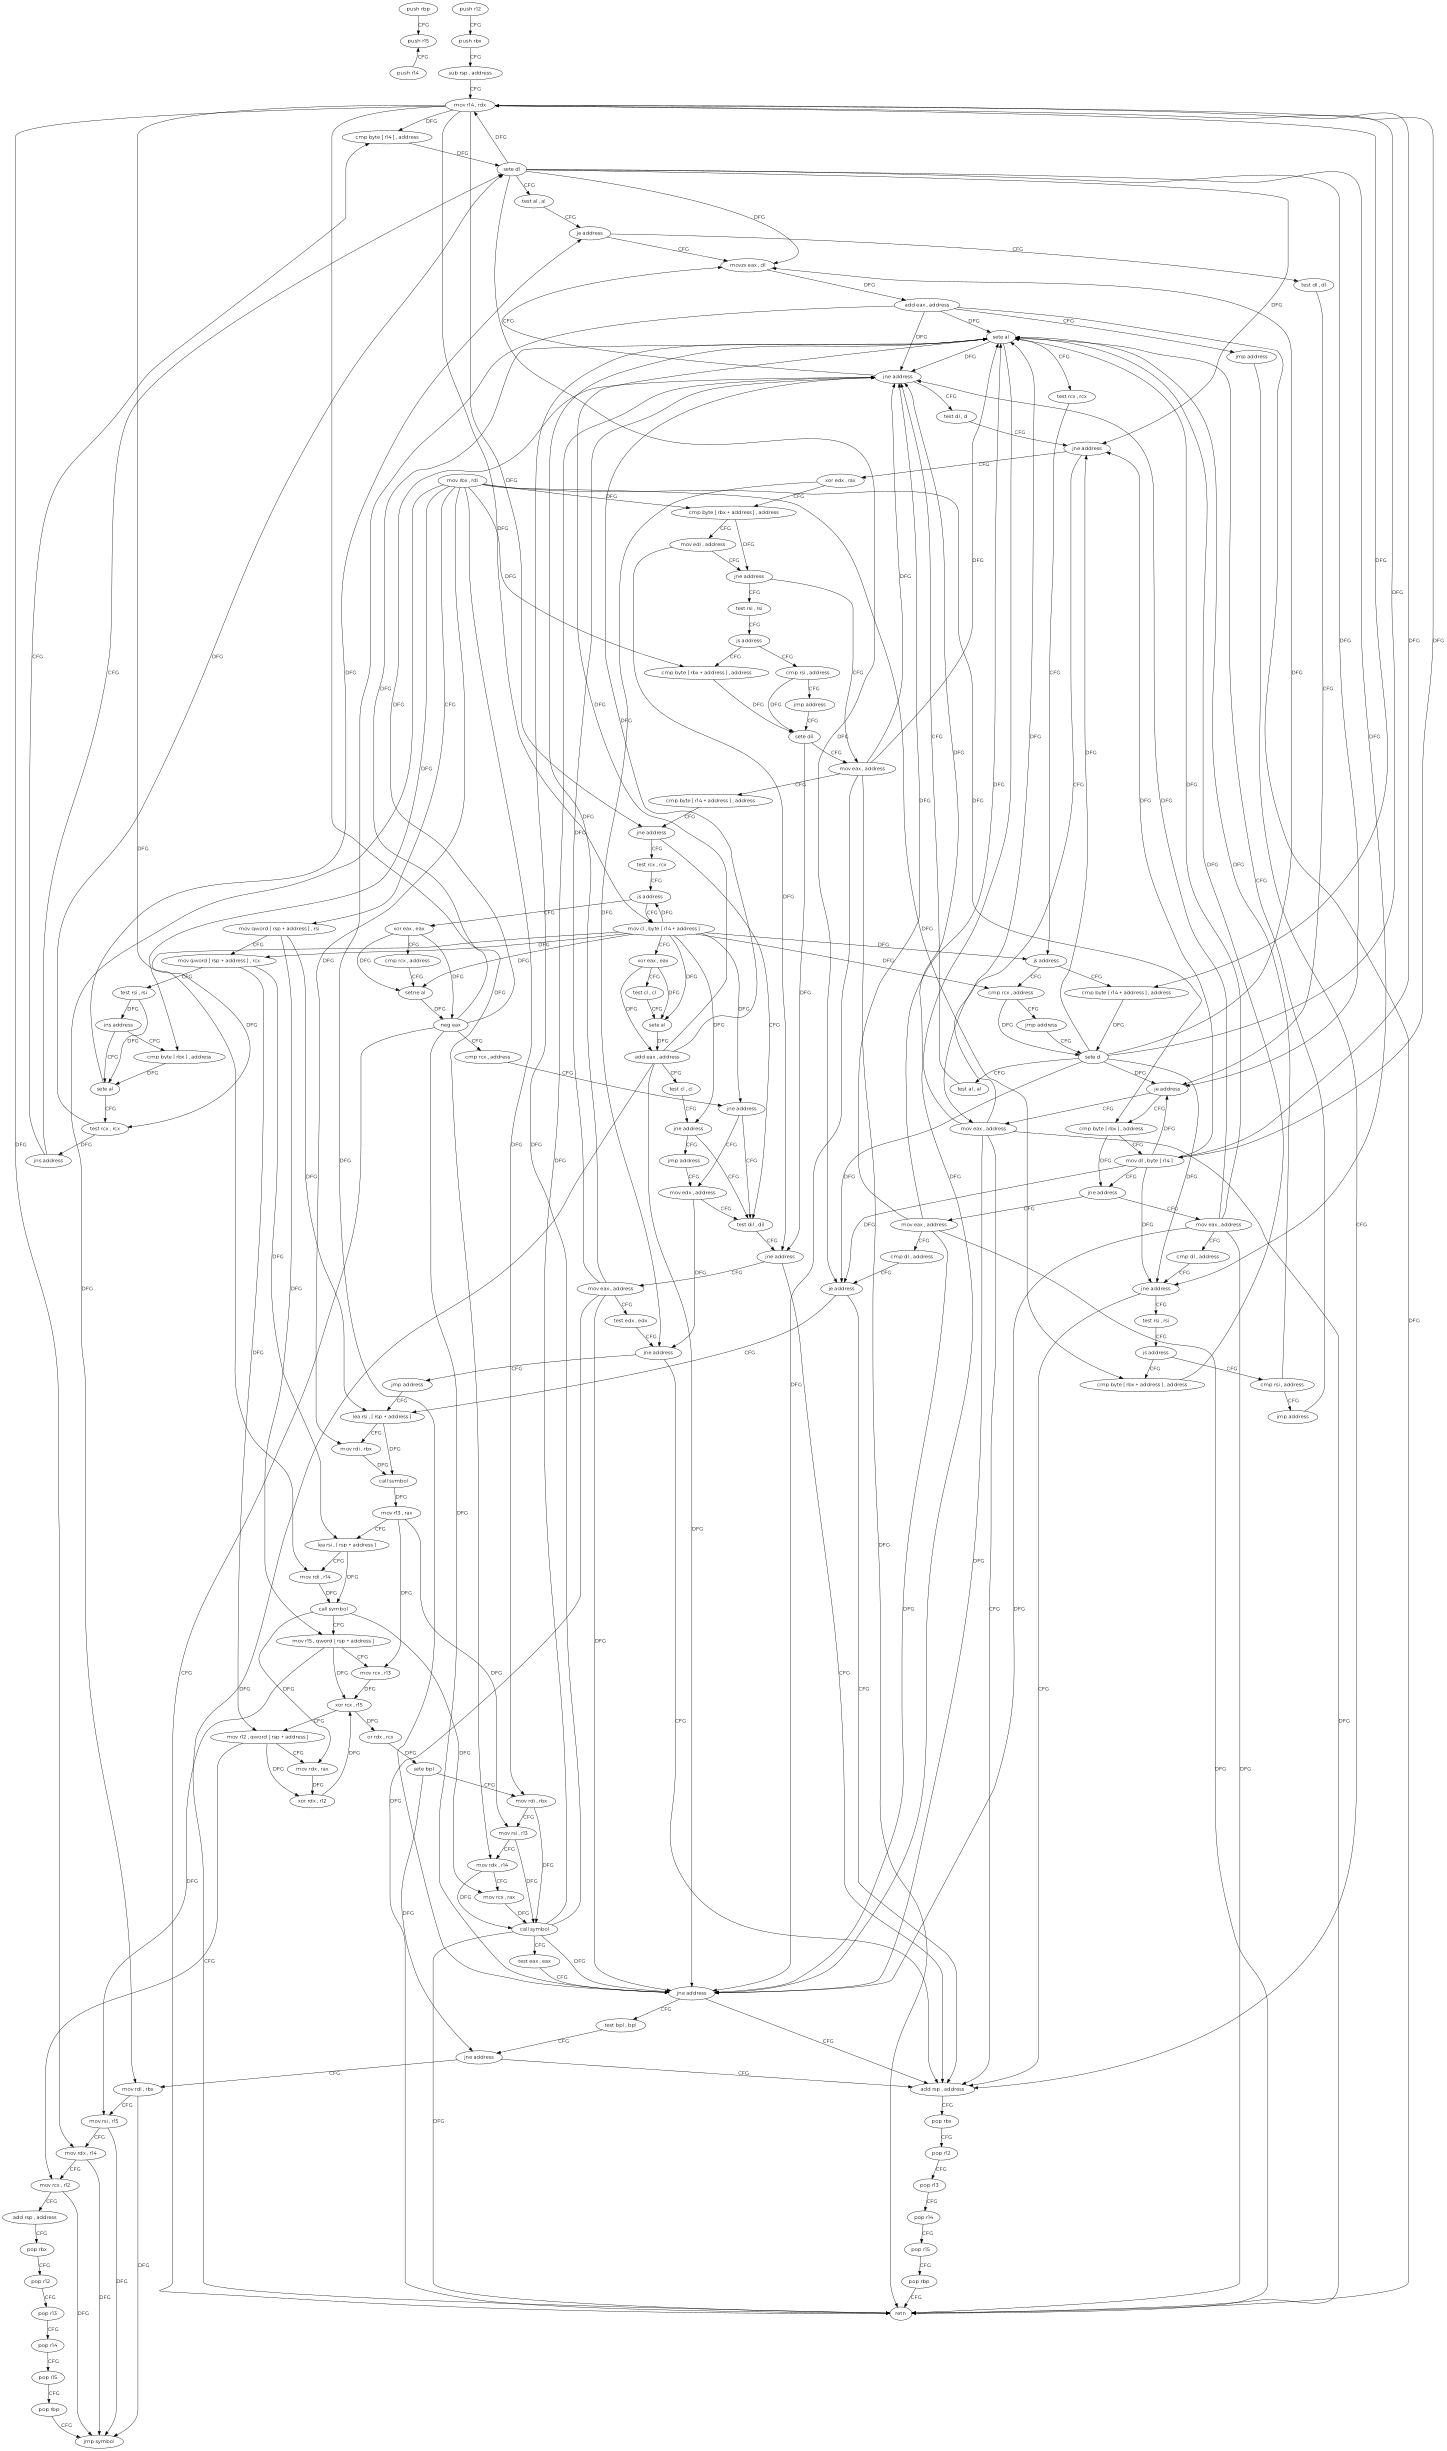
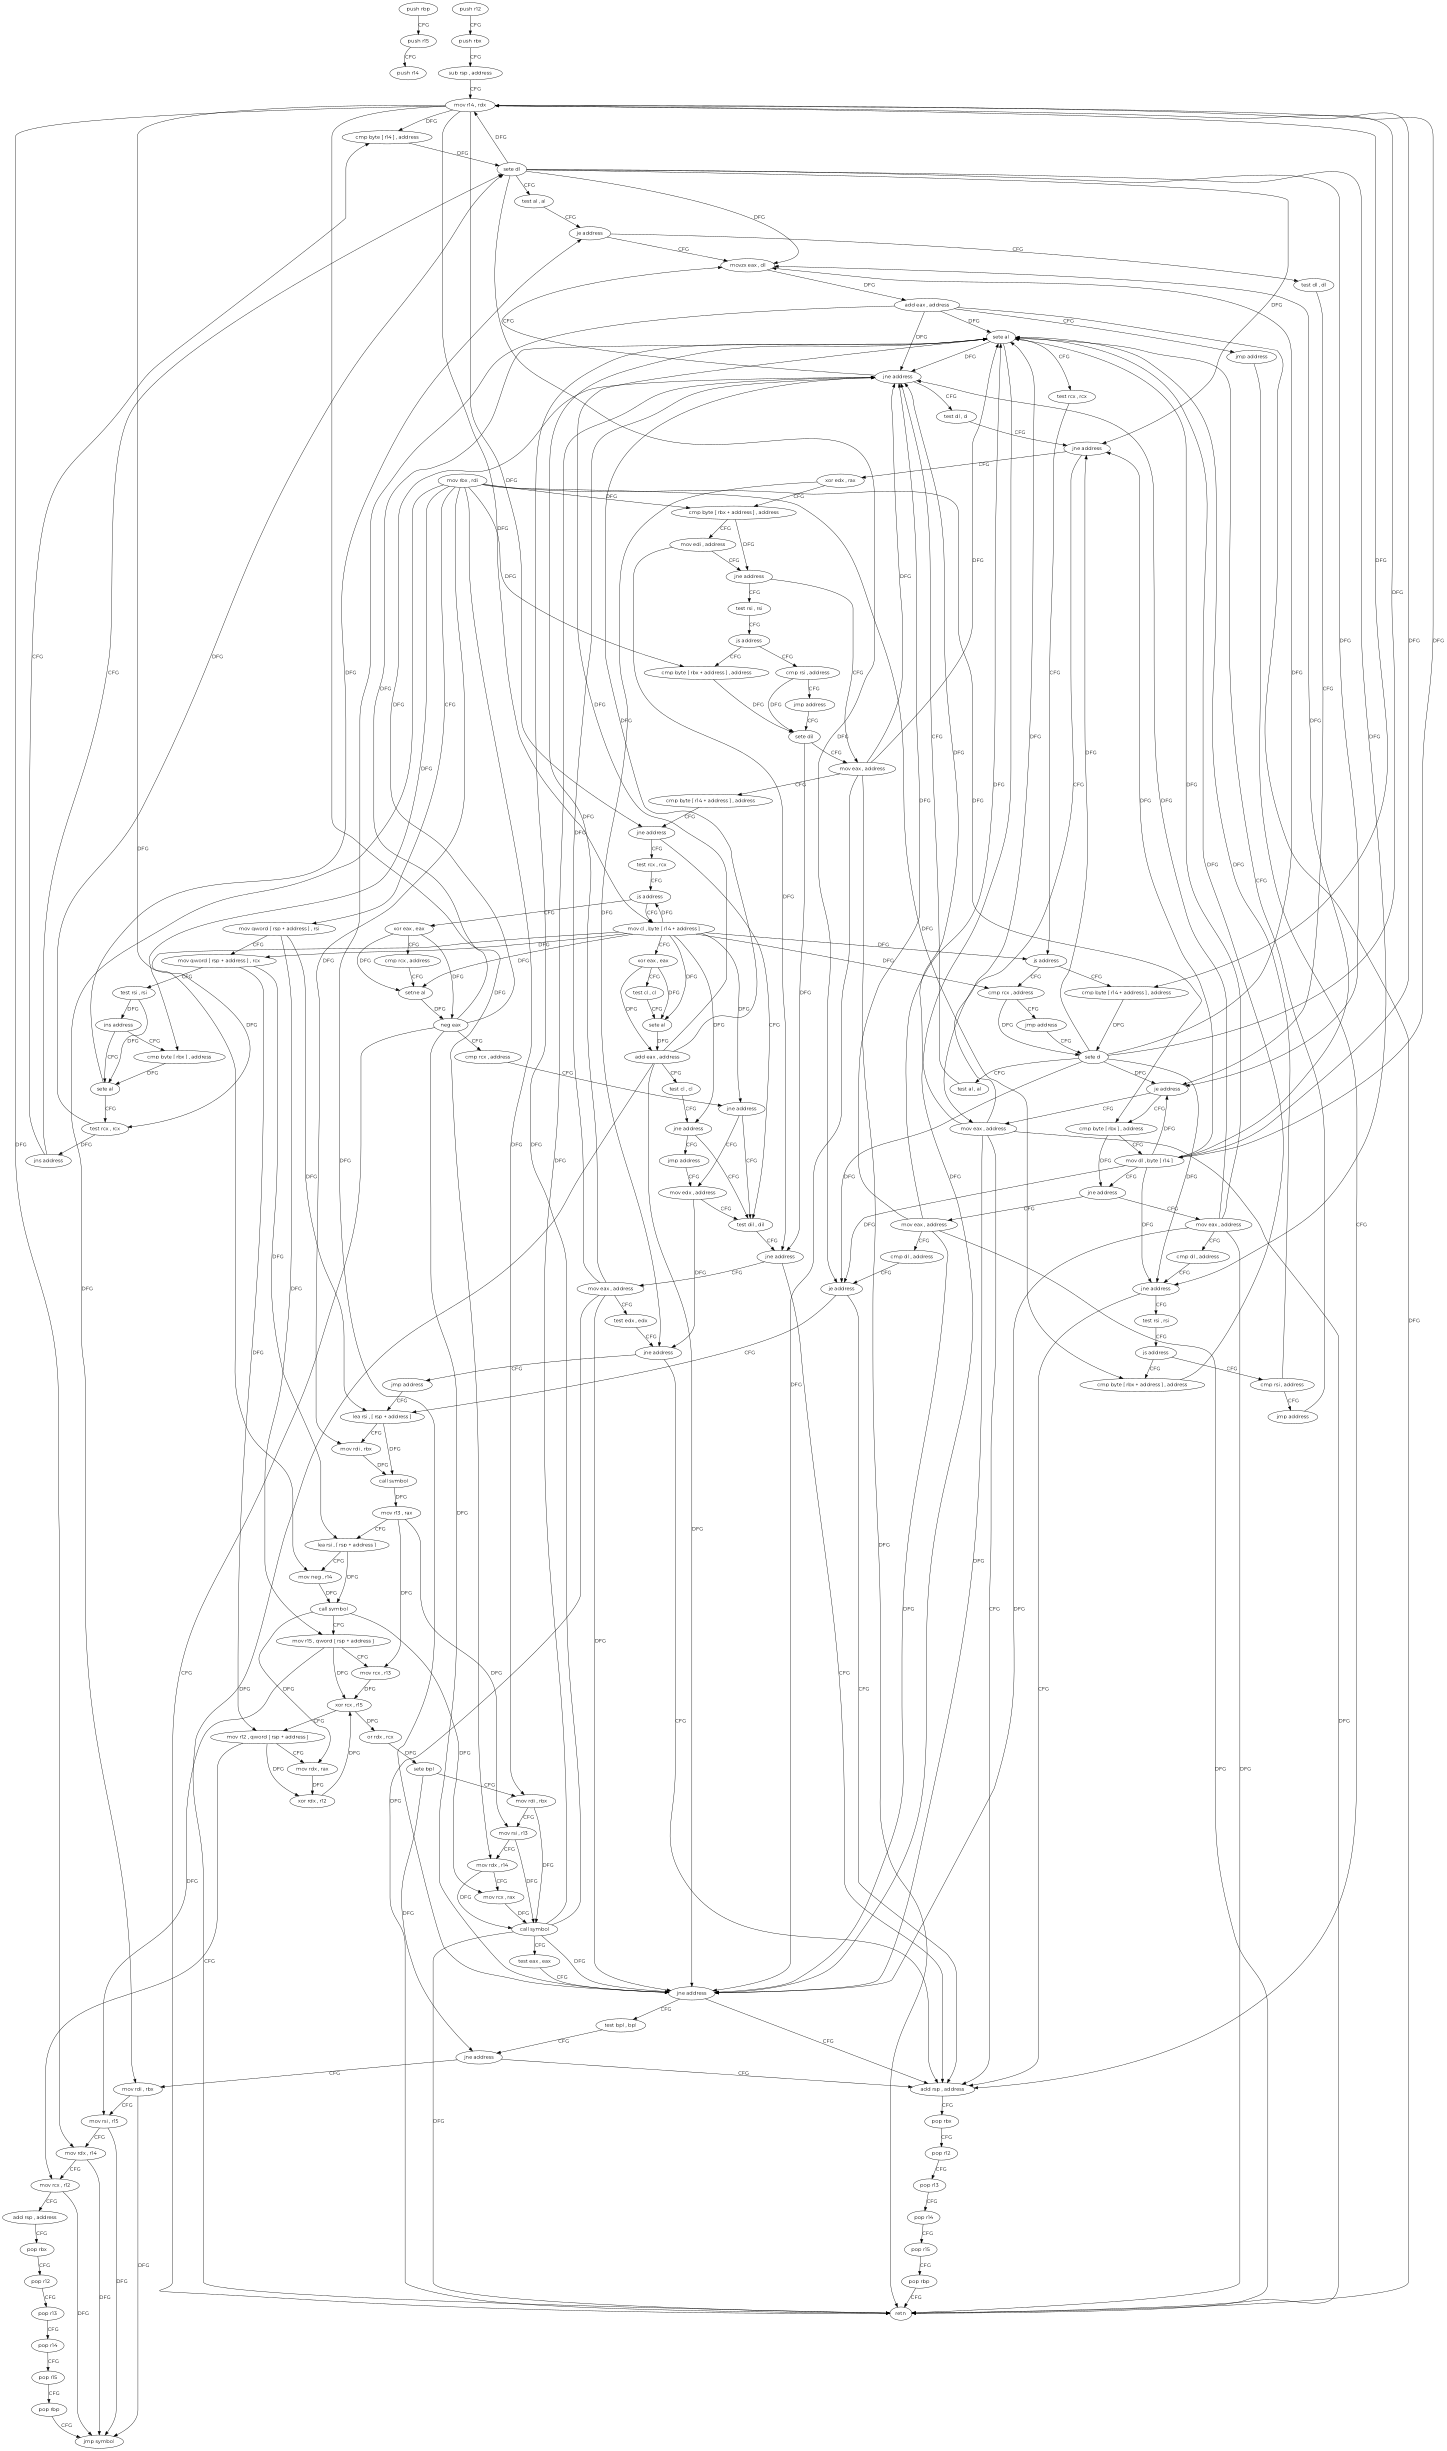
(416, 60) -> (405, 54)
none -> (1309, 512)
(315, 1577) -> (315, 1577)
